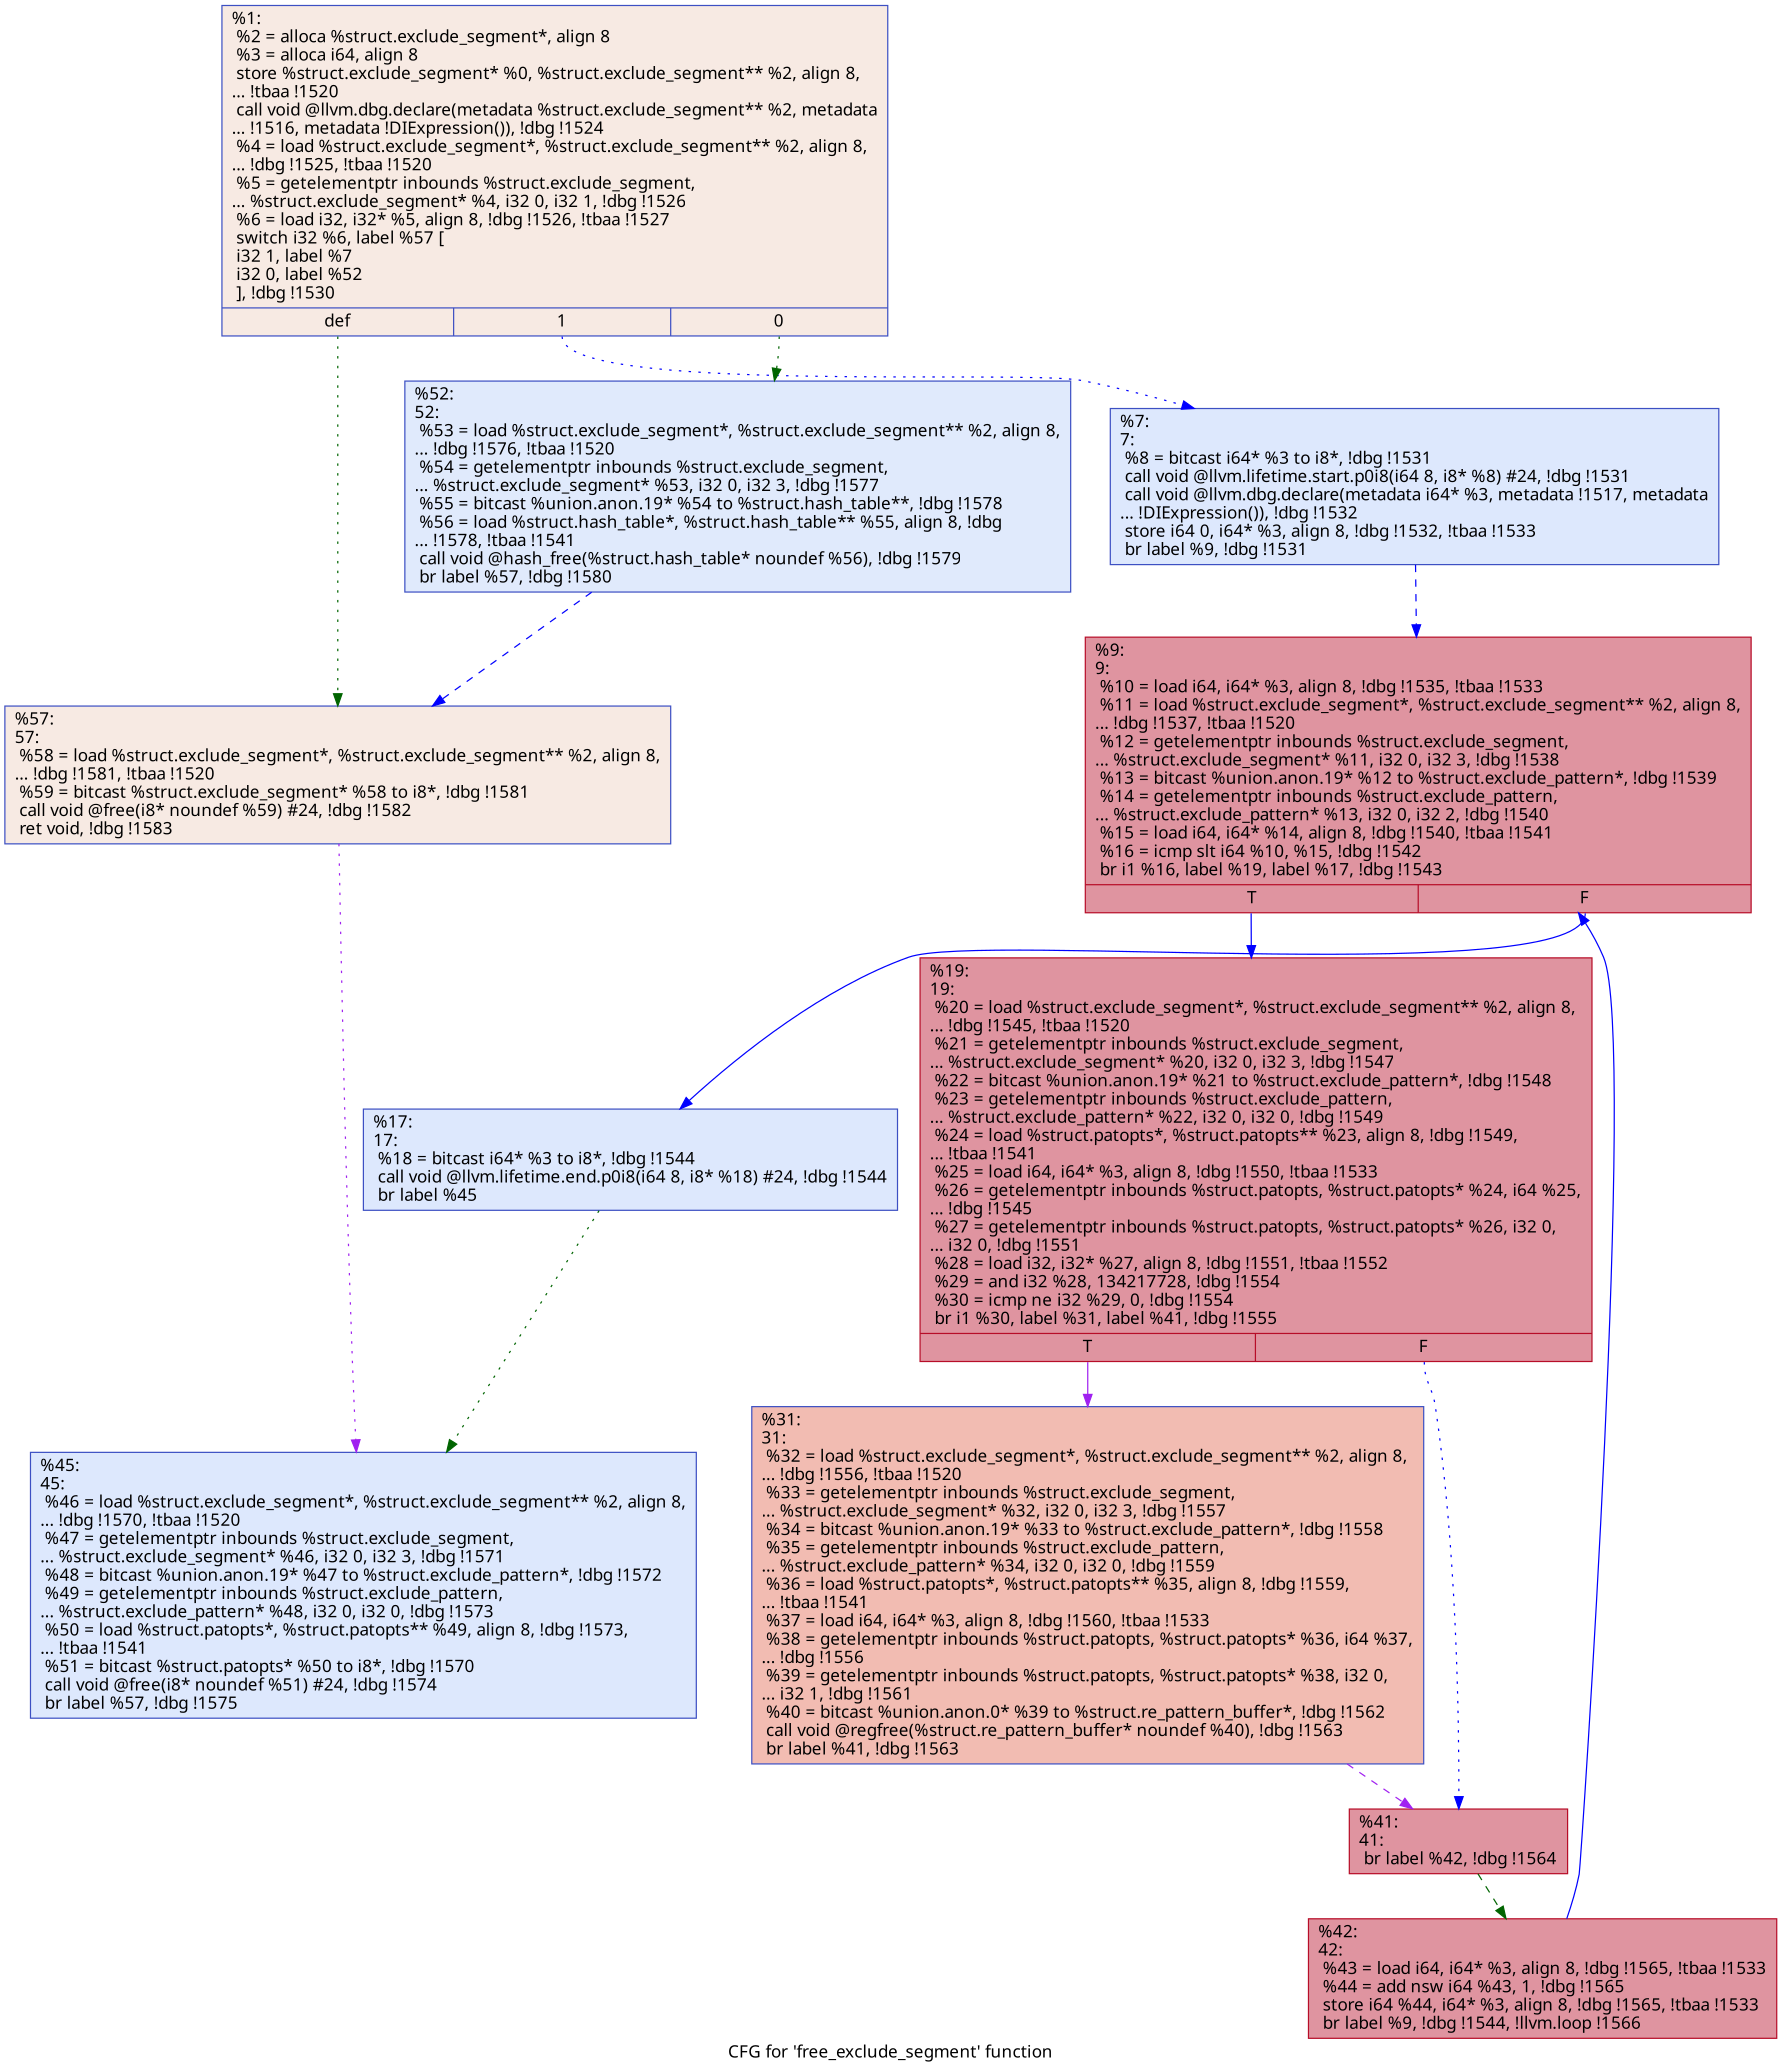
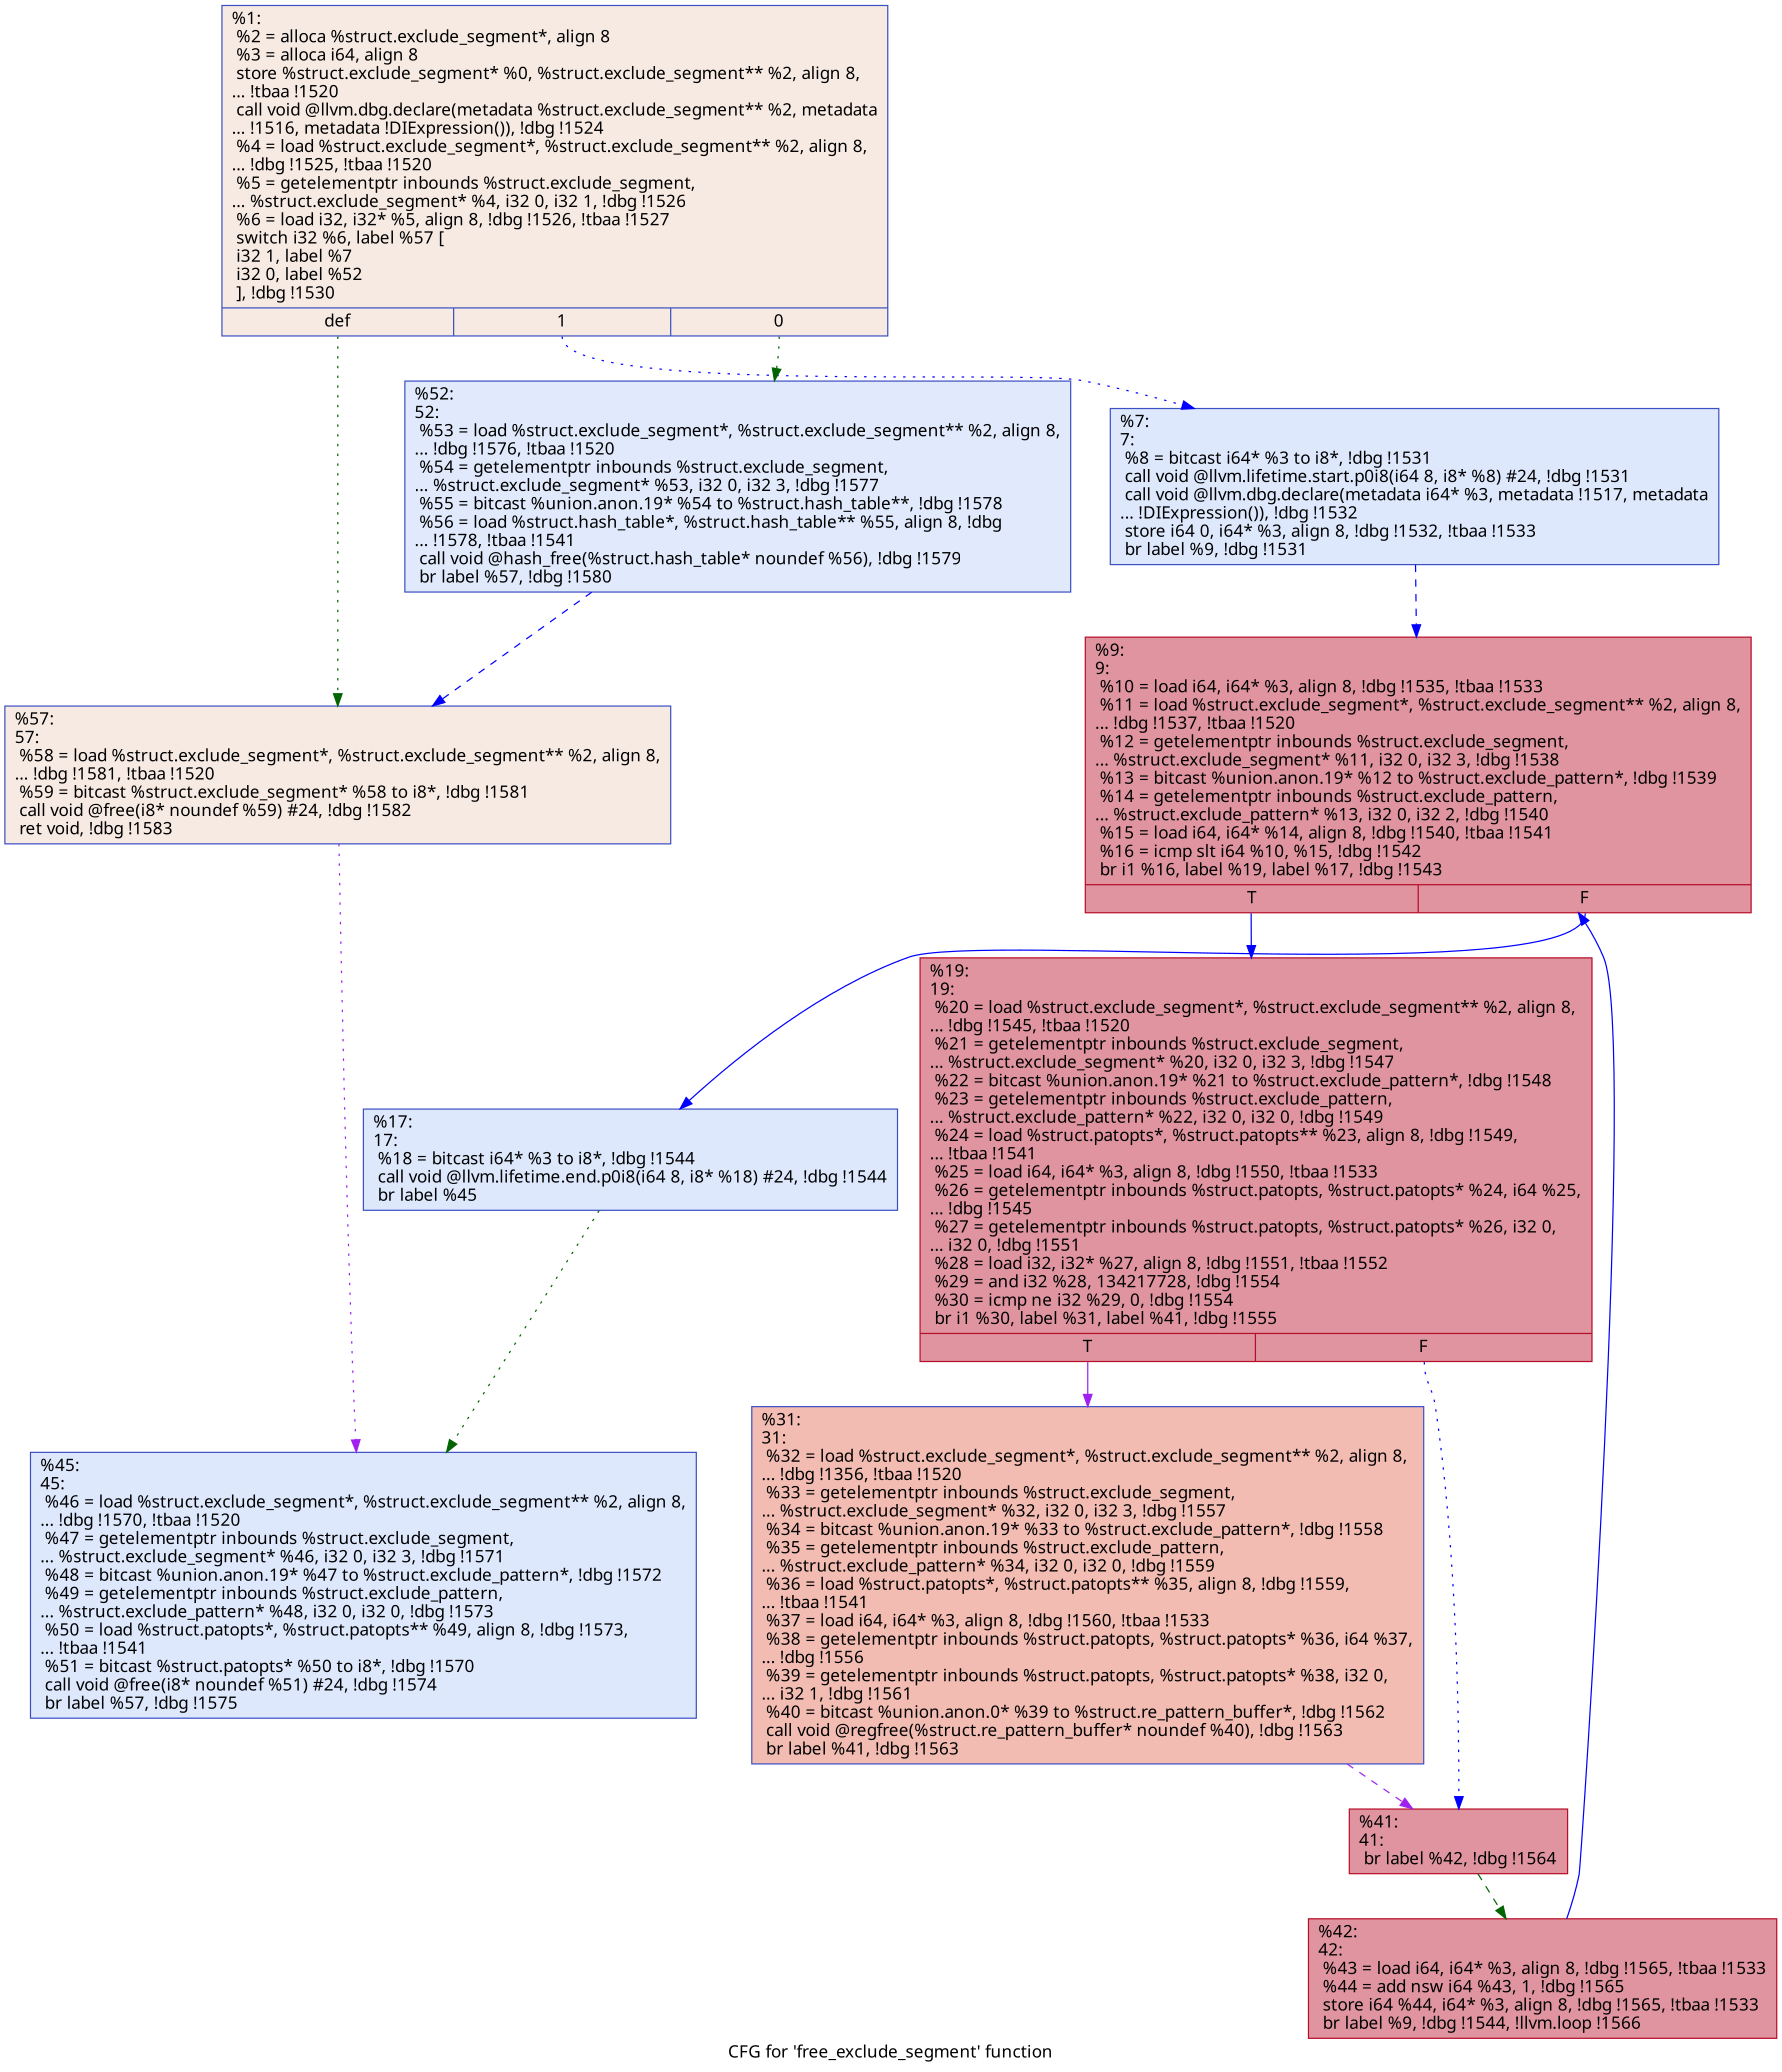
(862, 1475) -> (862, 1475)
